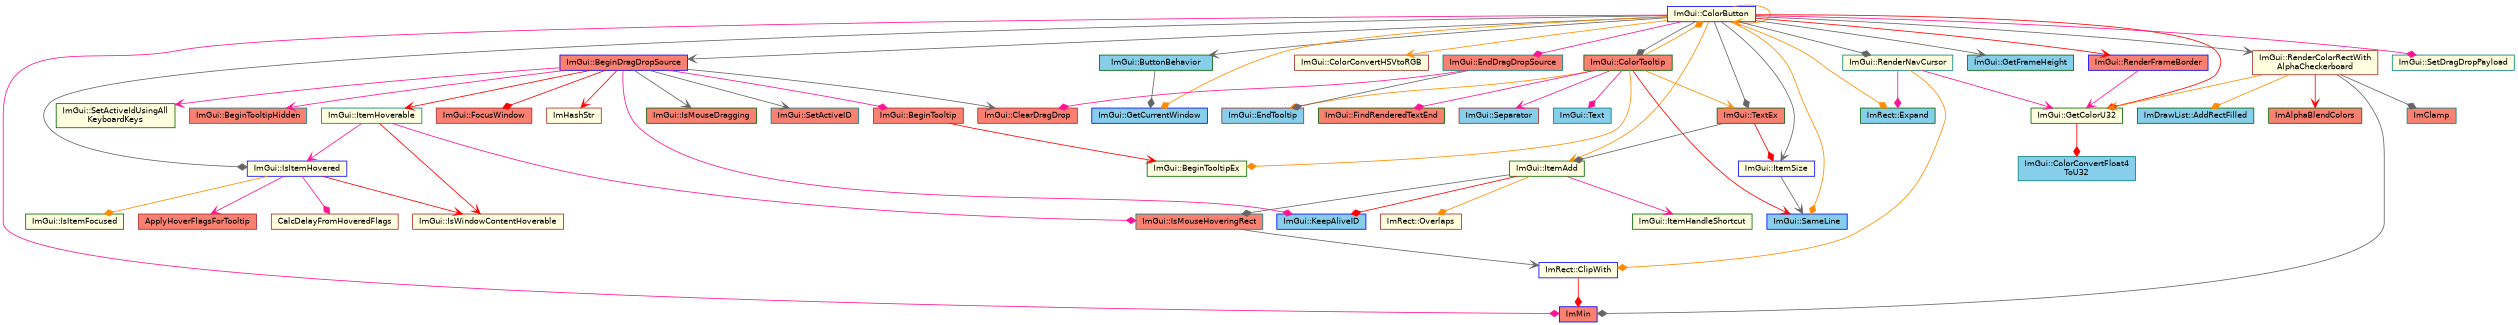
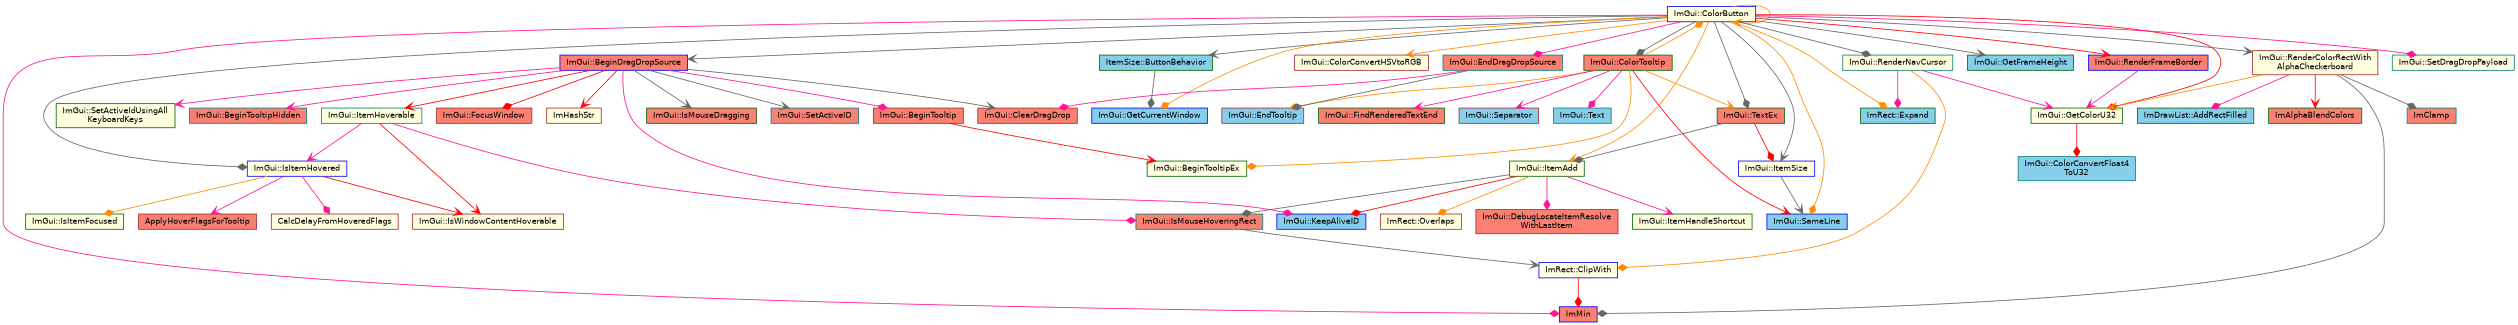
(1156, 63) -> (1156, 63)
(1510, 88) -> (1510, 88)
(2255, 89) -> (2255, 89)
none -> (1547, 222)
